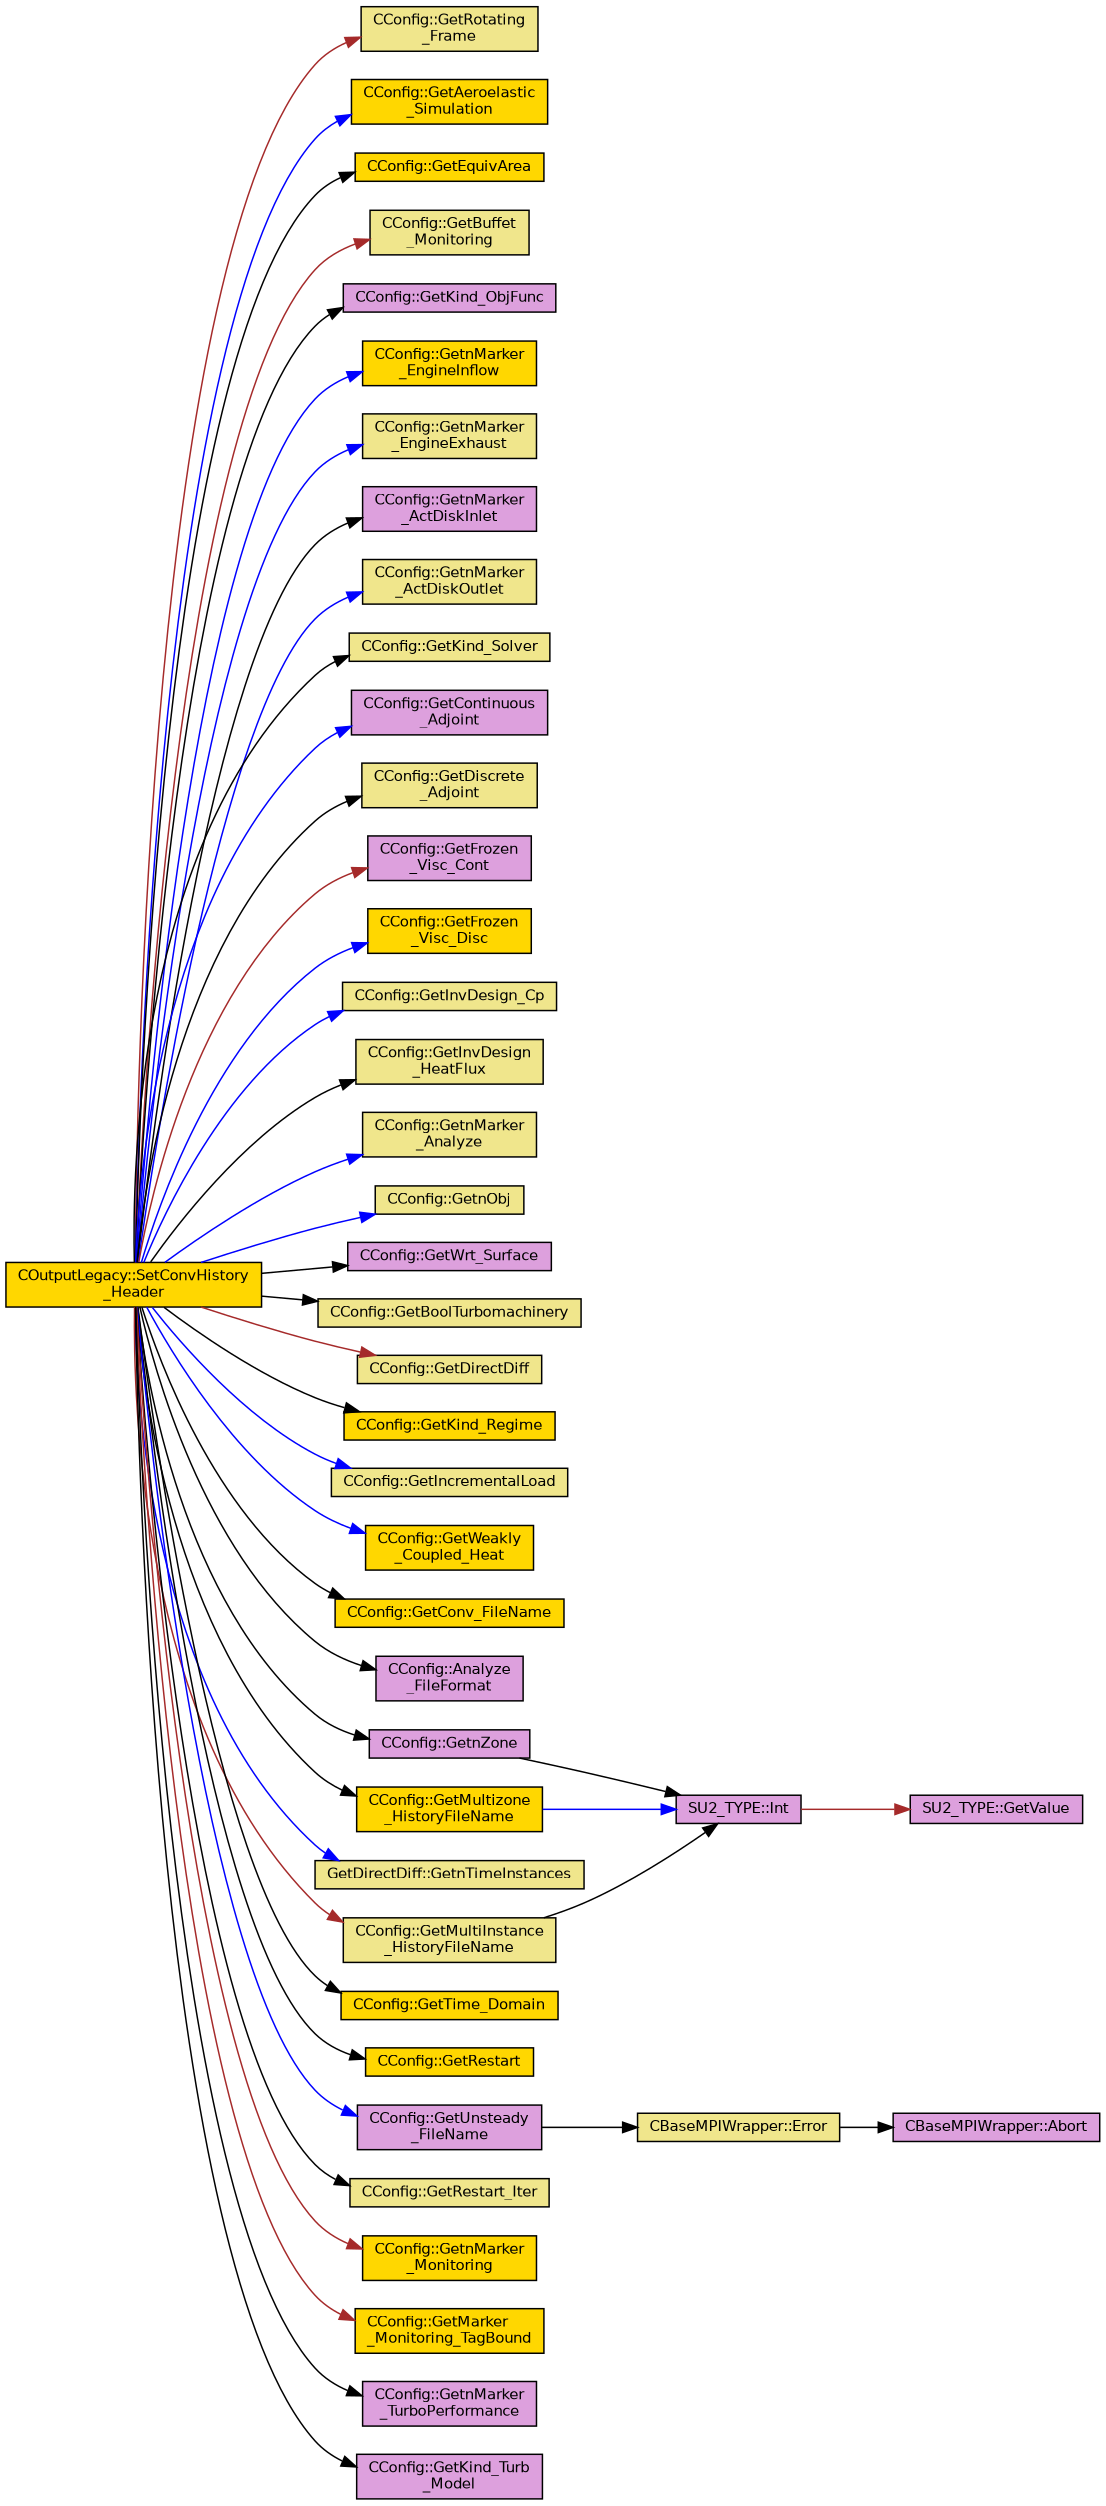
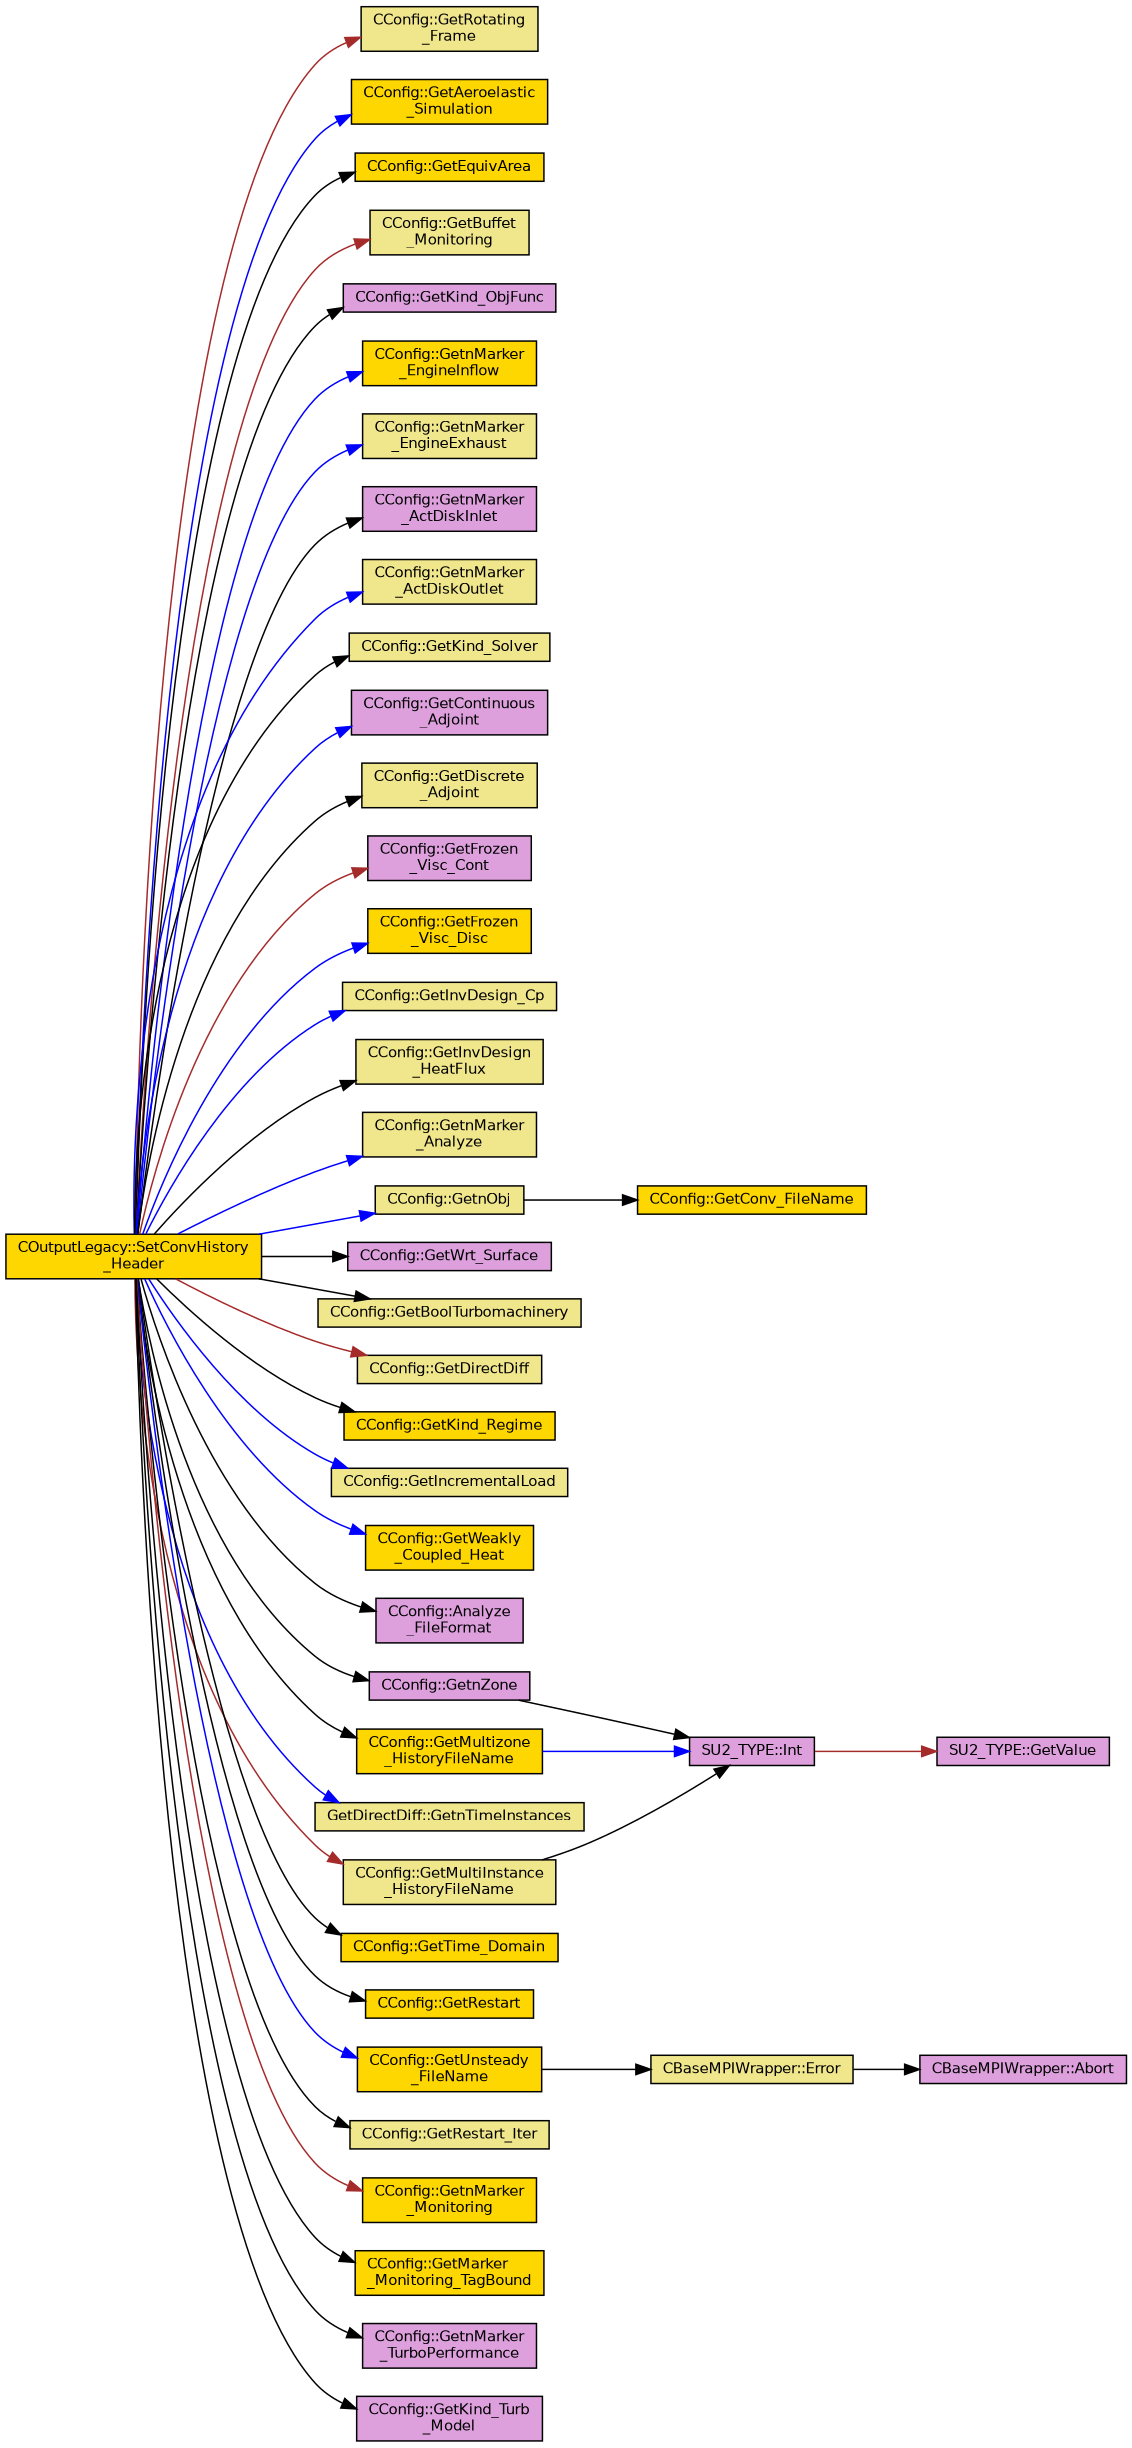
(213, 1466) -> (573, 1200)
(180, 1828) -> (182, 1785)
(450, 2127) -> (450, 2069)
